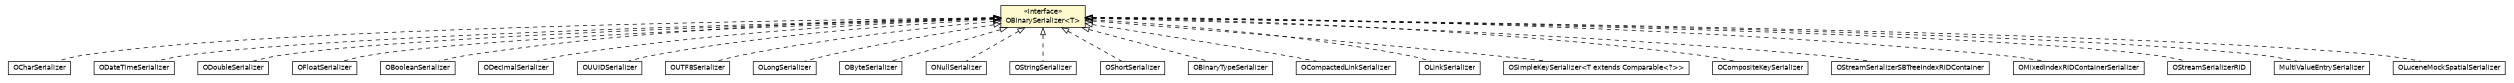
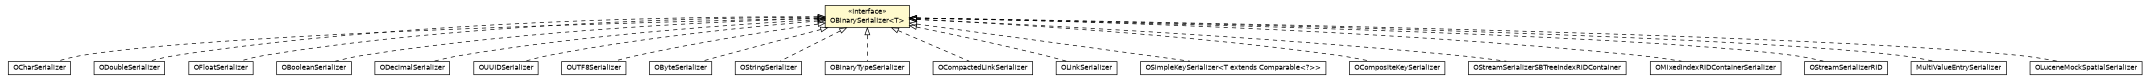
(134, 68) -> none
(784, 68) -> none
(956, 68) -> none
(1132, 68) -> none
